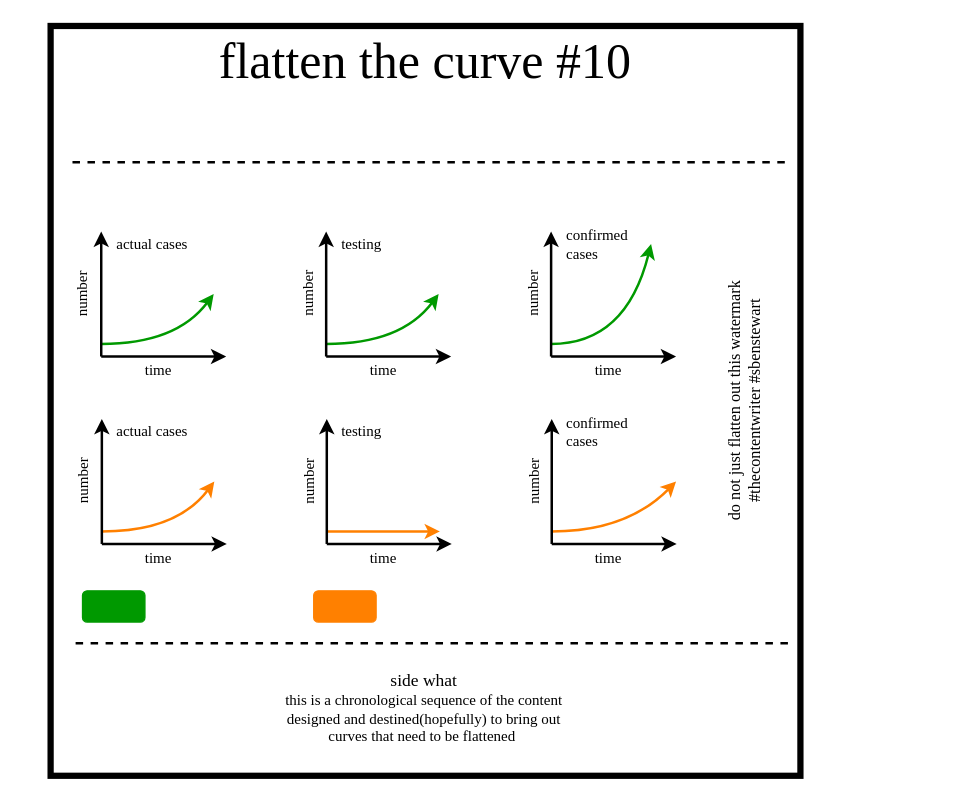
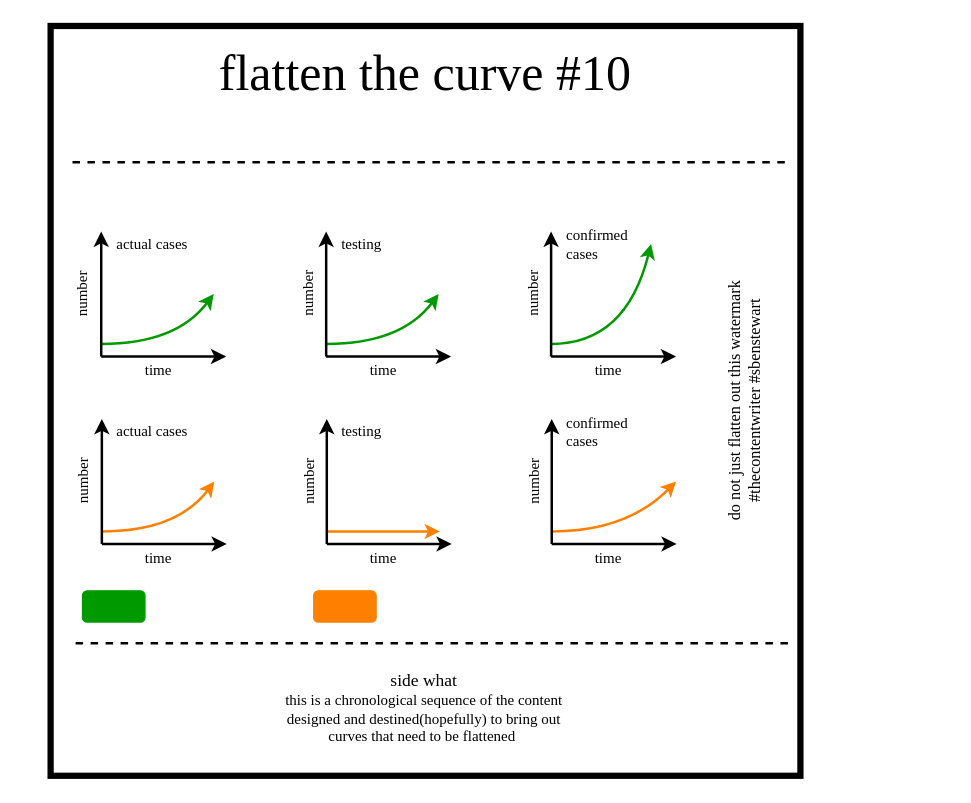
(426, 61) -> (426, 73)
